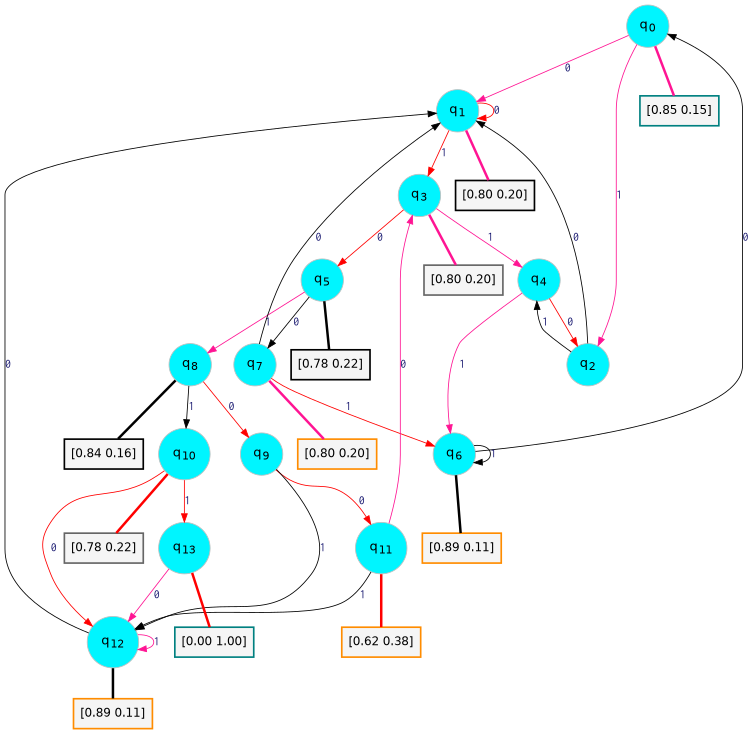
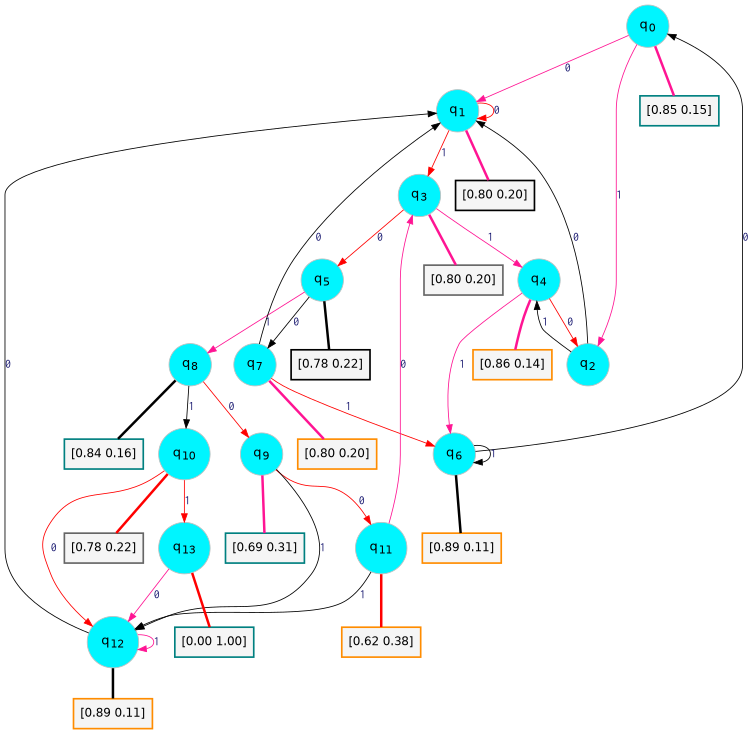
none -> (512, 365)
(104, 454) -> (104, 454)
none -> (265, 548)
